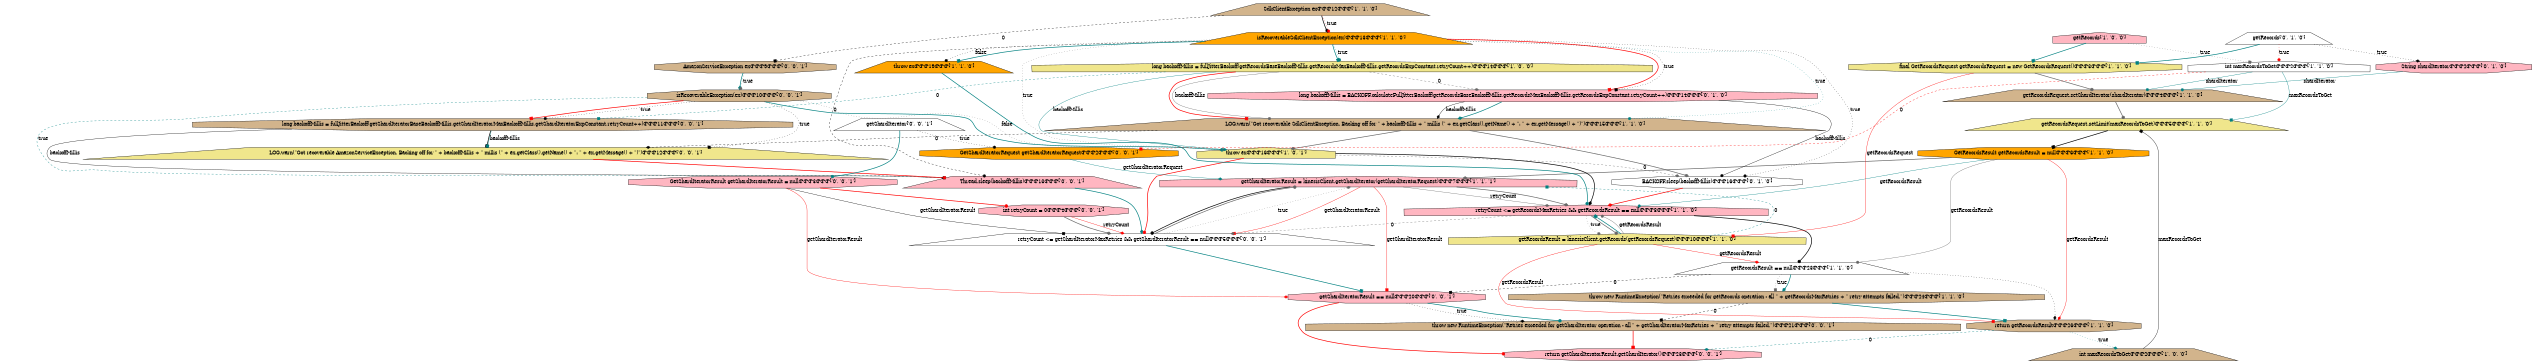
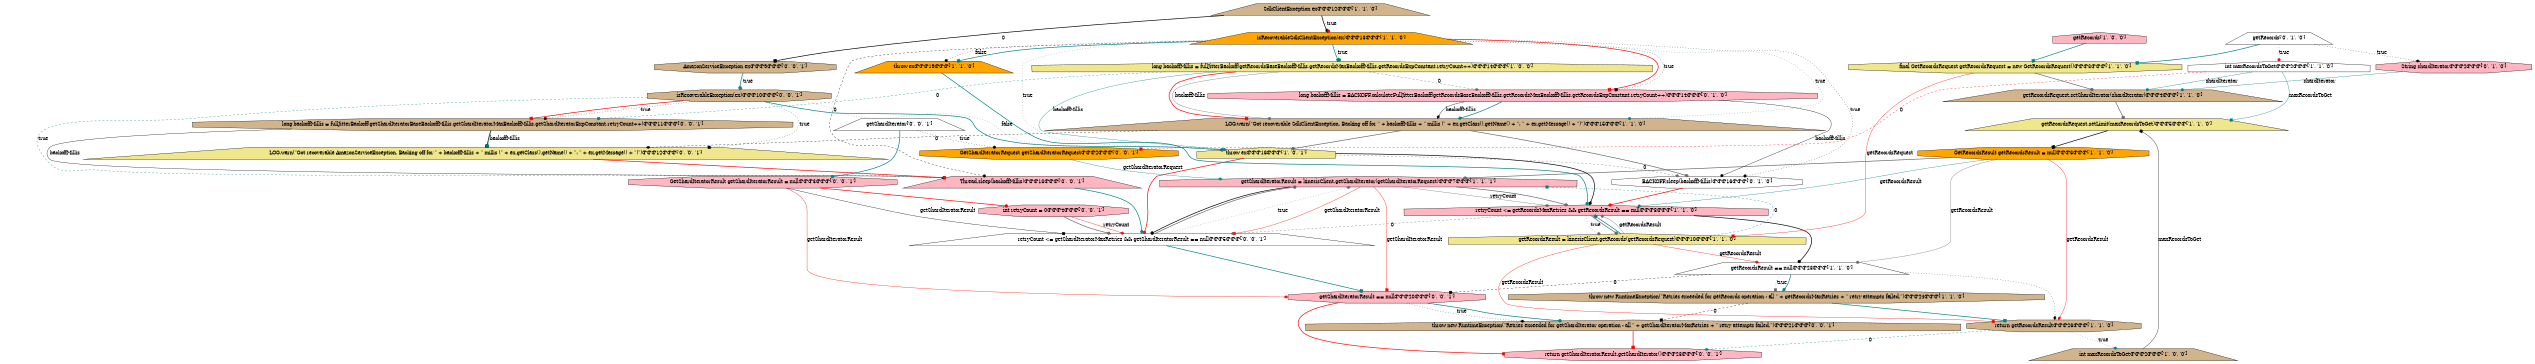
(1000, 33) -> (1000, 33)
(2188, 53) -> none
